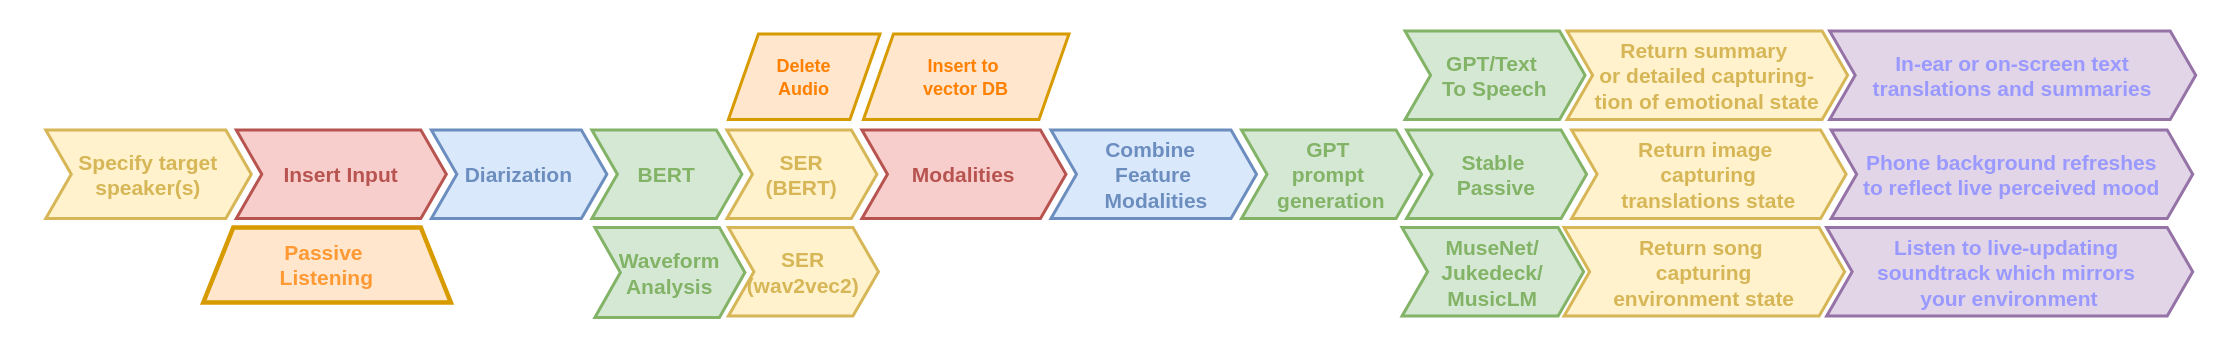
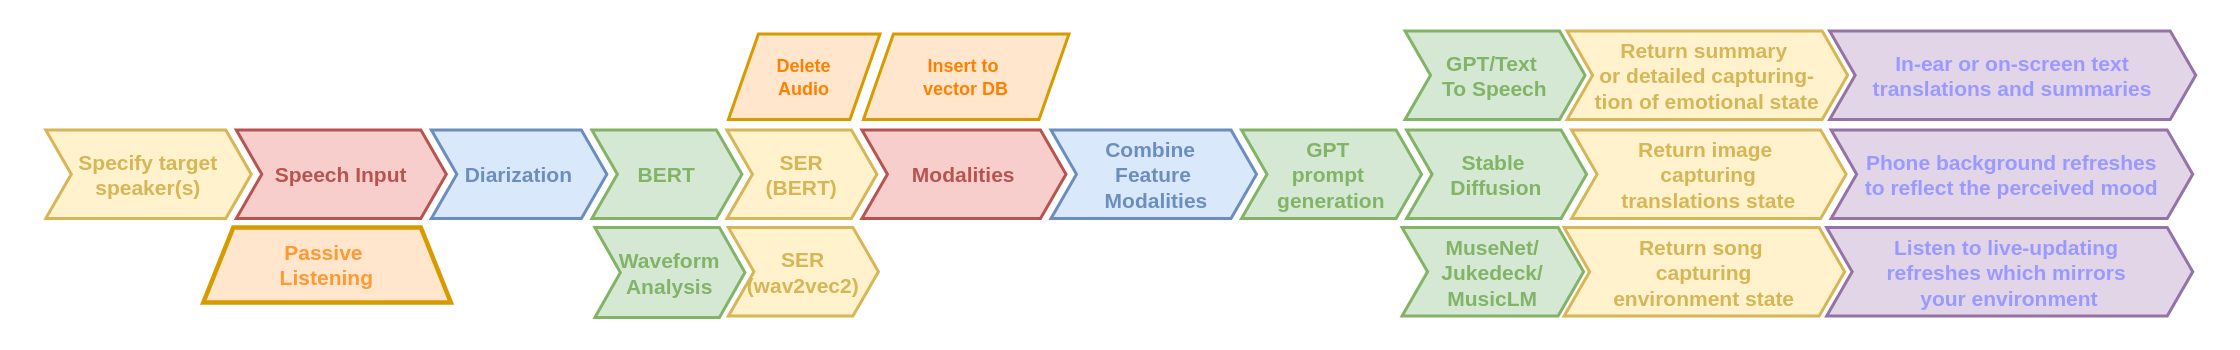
(1496, 163) -> (1496, 163)
(2011, 163) -> (2011, 163)
(341, 175) -> (341, 175)
(2009, 247) -> (2009, 247)
